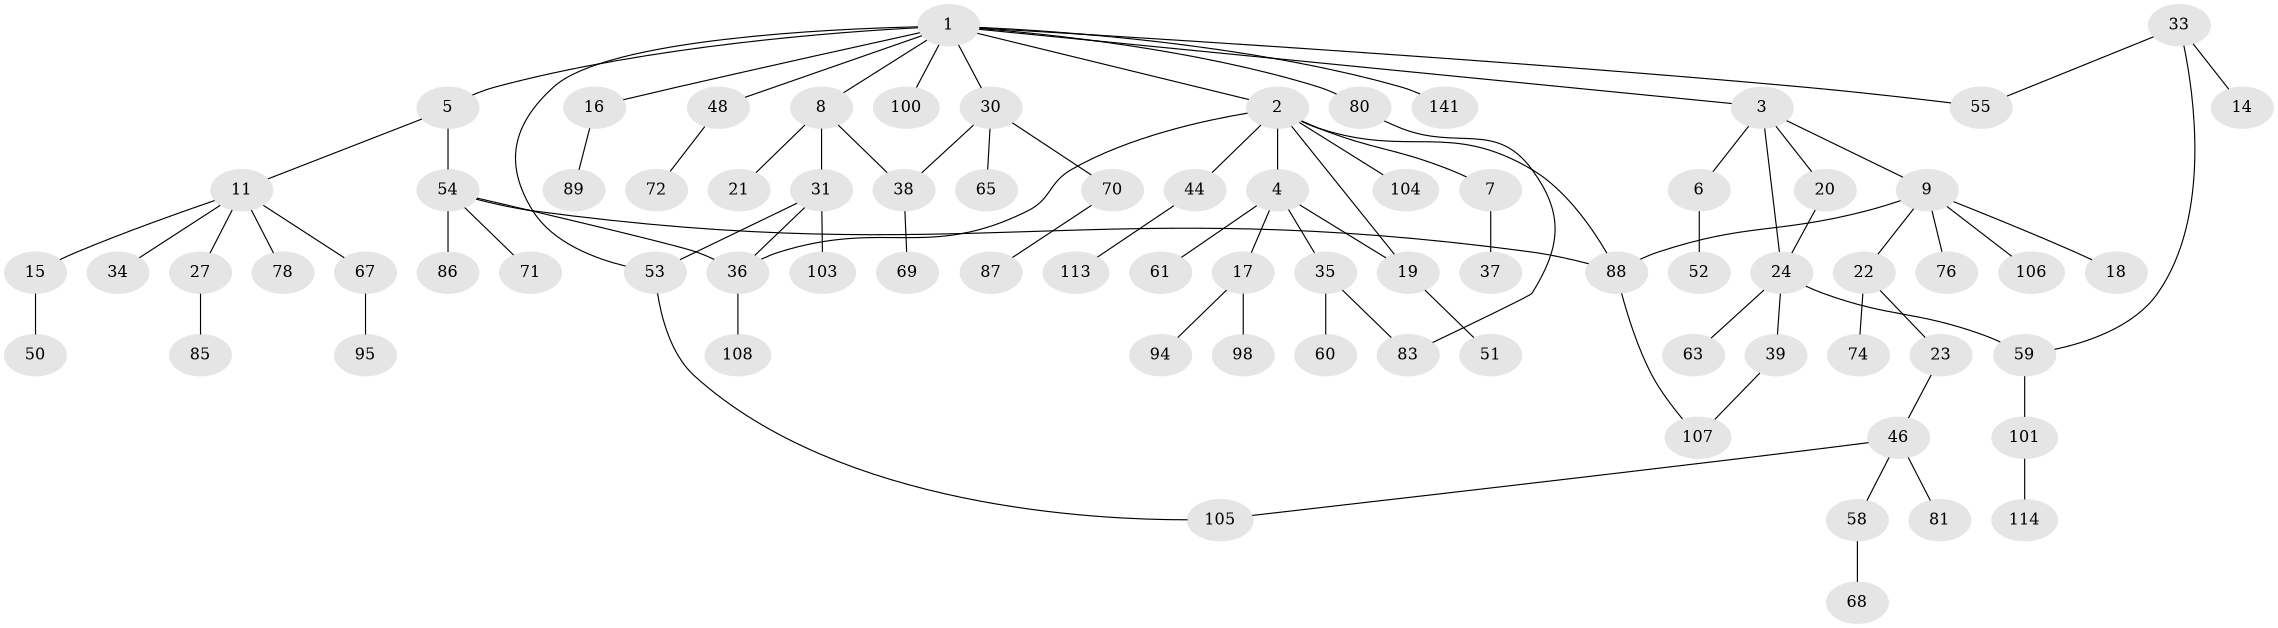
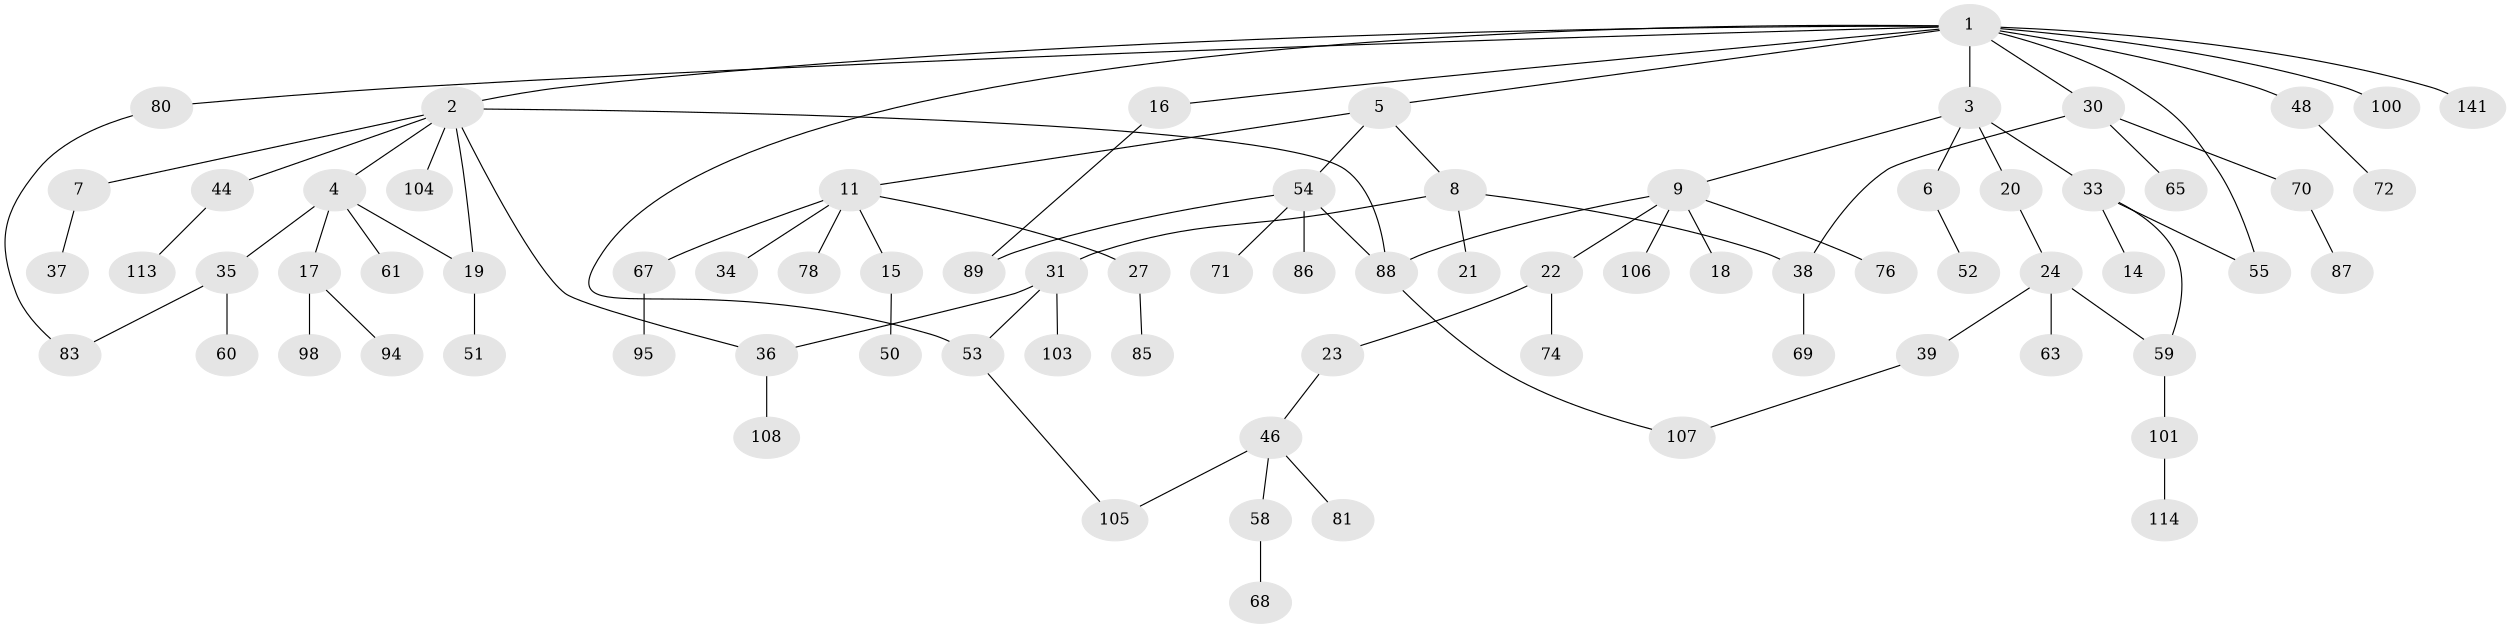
(885, 66) -> (1418, 149)
(1772, 190) -> (2032, 149)
(596, 226) -> (1134, 220)
